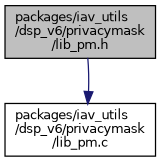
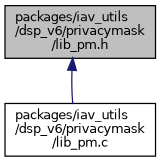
(89, 75) -> (72, 87)
